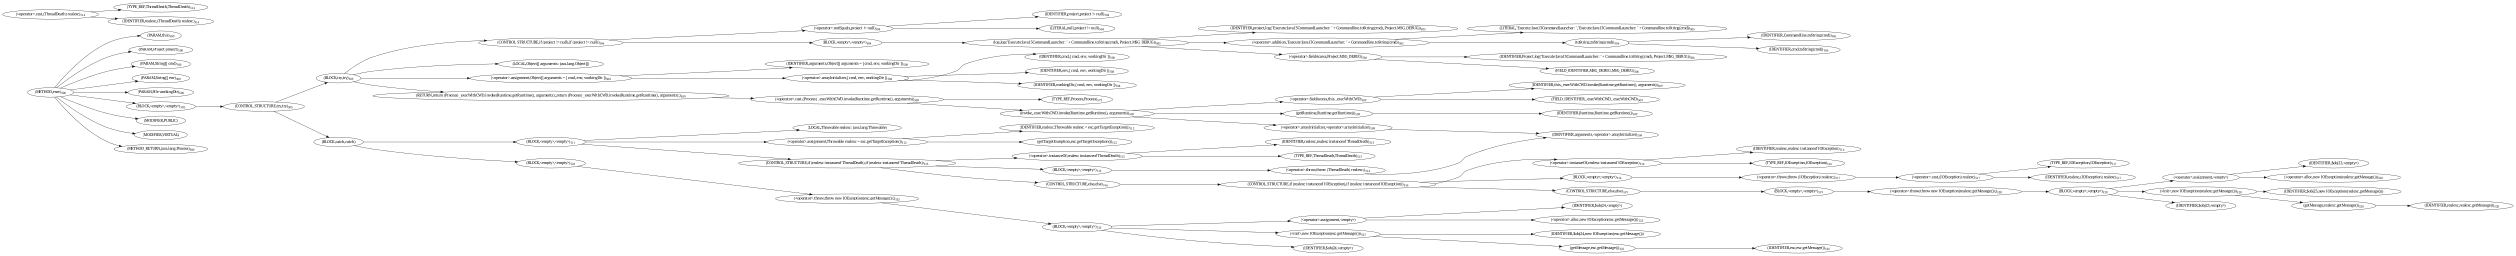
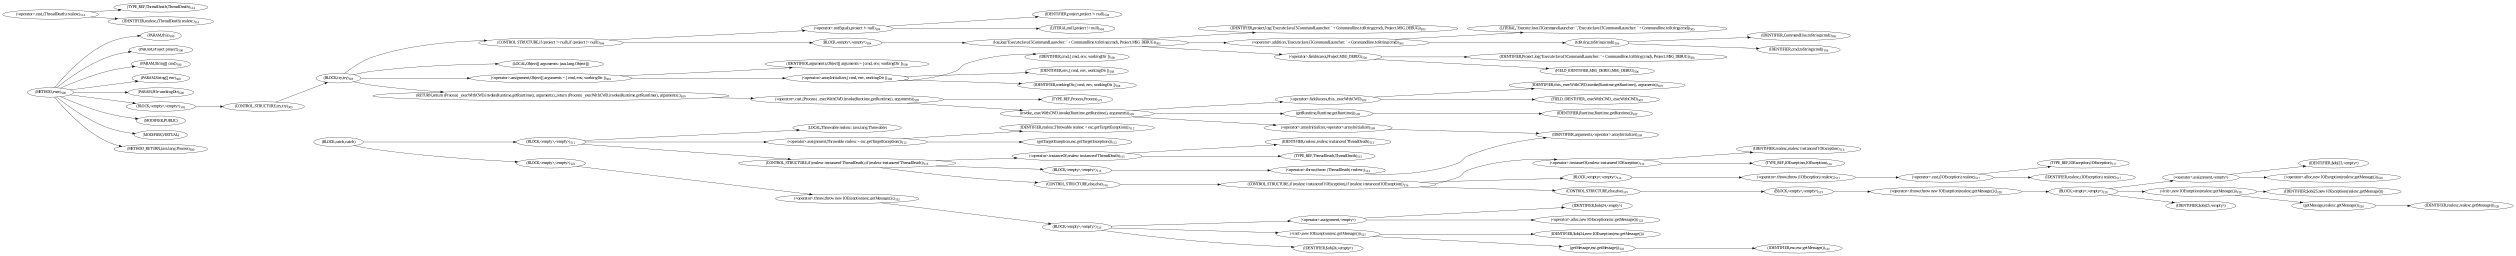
(300, 124) -> none
